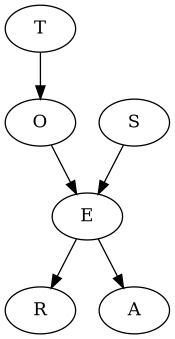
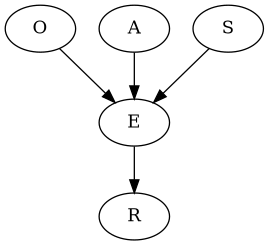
(40, 29) -> none
(108, 258) -> (134, 69)
